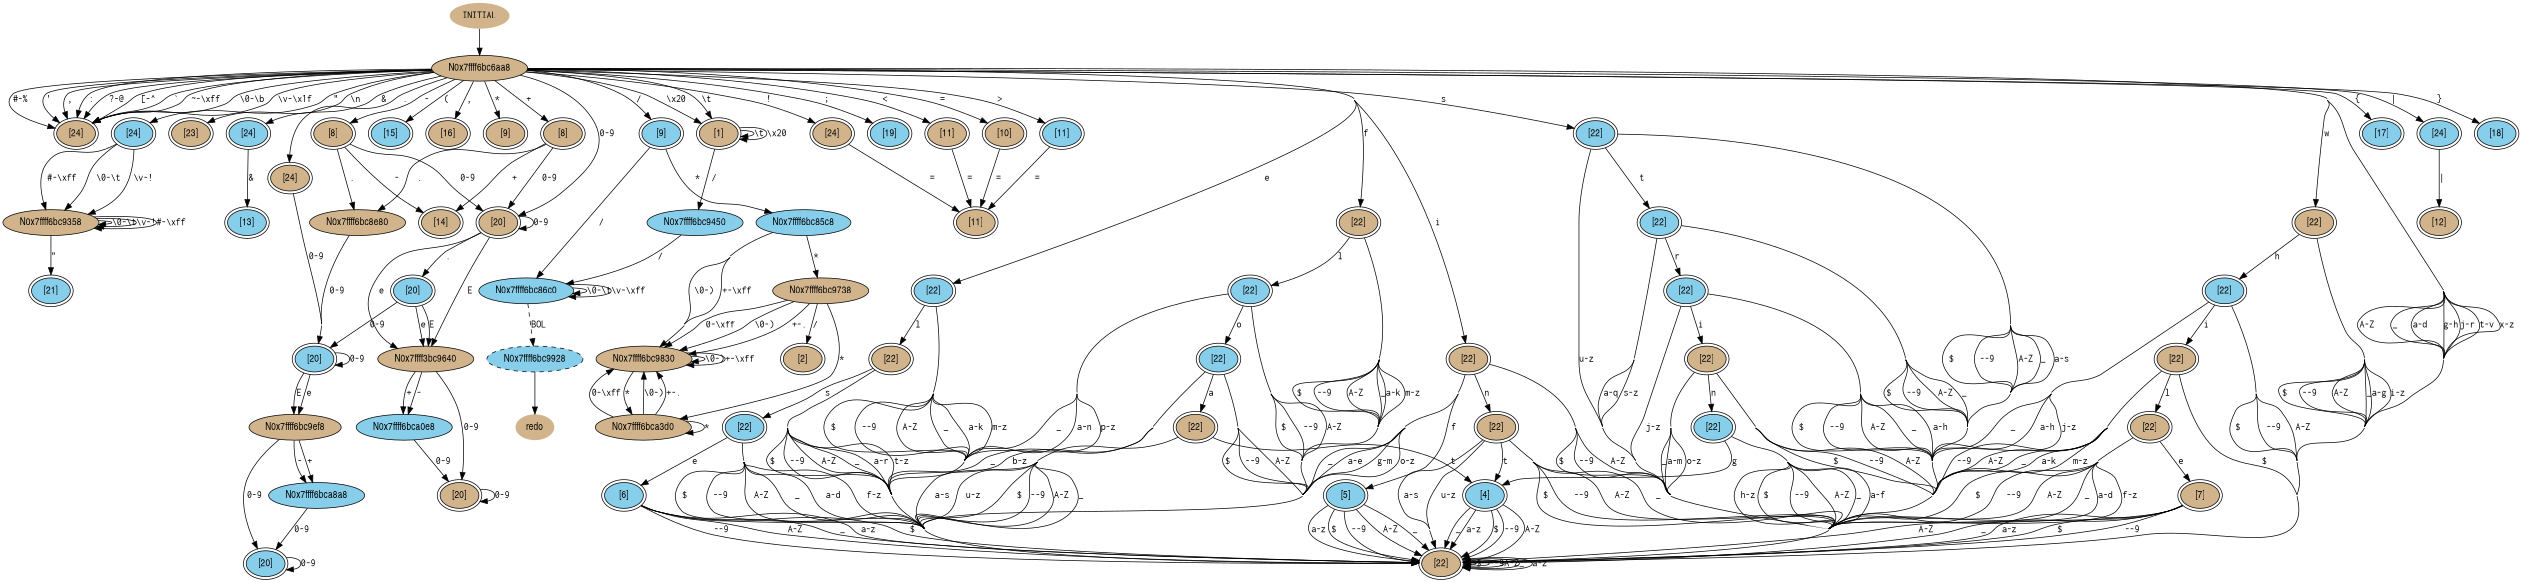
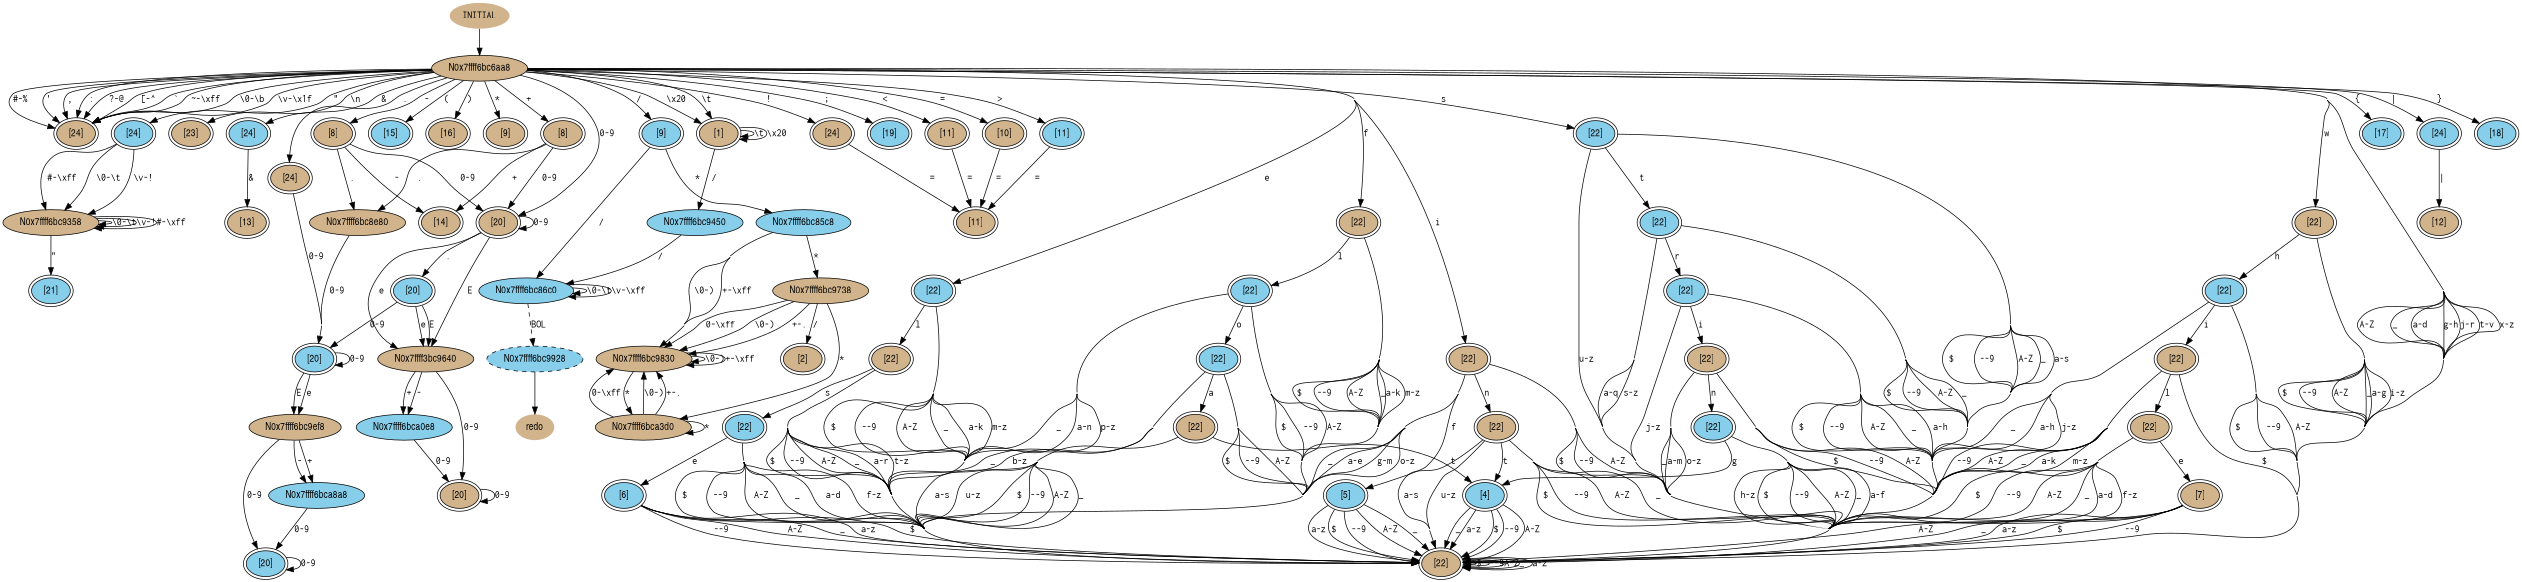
(469, 99) -> (469, 99)
(247, 223) -> (247, 223)
